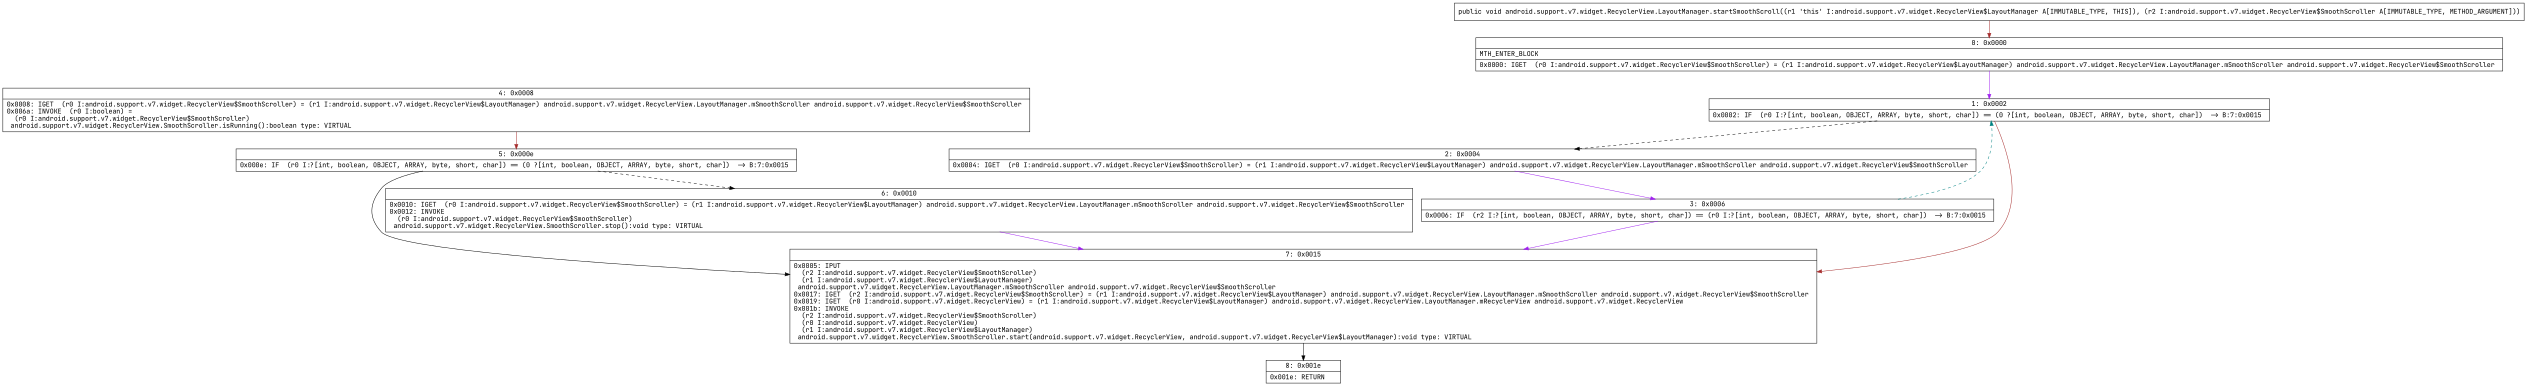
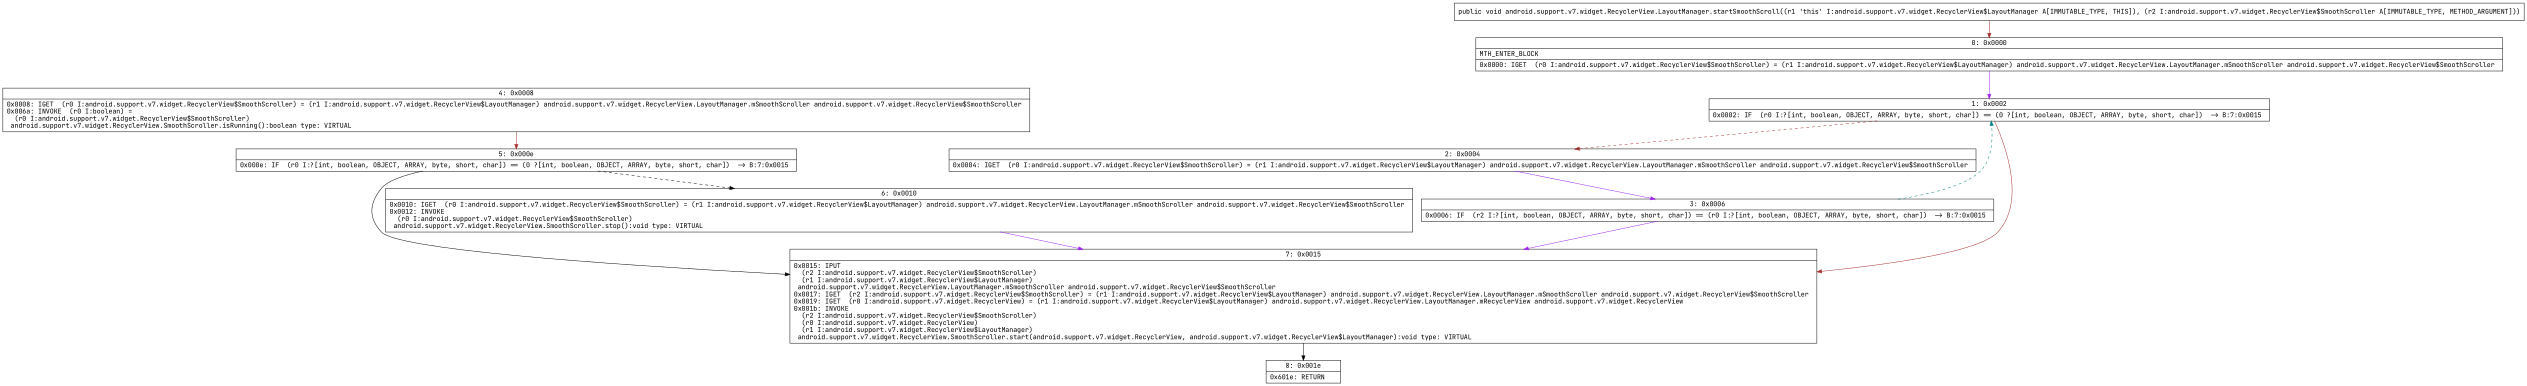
(1728, 135) -> (1728, 135)
(821, 266) -> (821, 266)
(1303, 377) -> (1303, 377)
